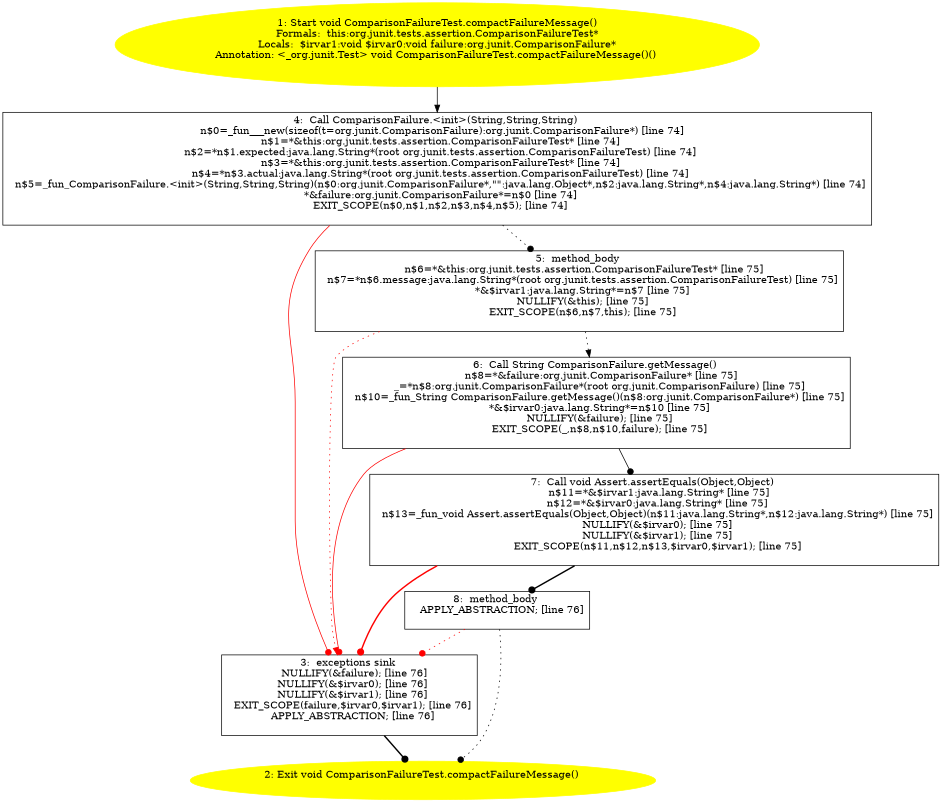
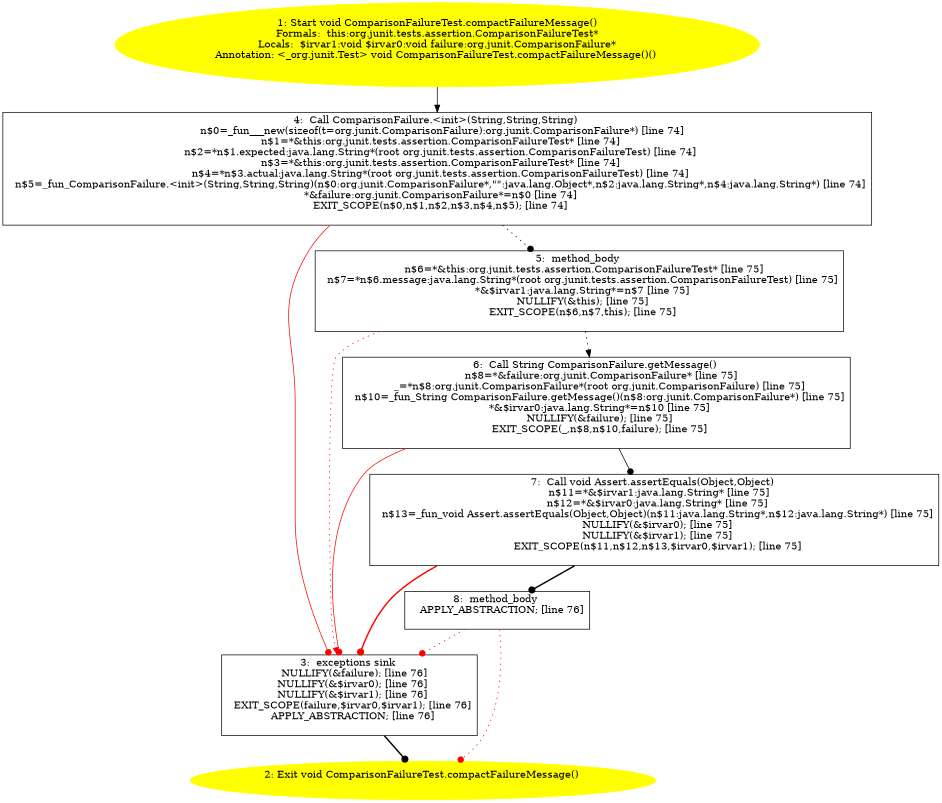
(497, 699) -> (497, 699)
